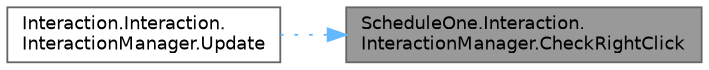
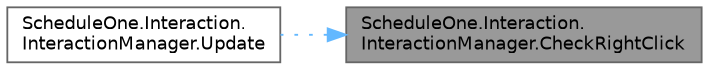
(144, 35) -> (144, 35)
